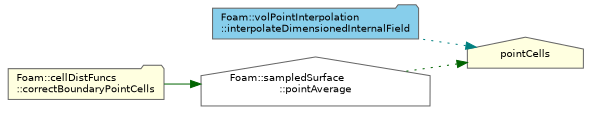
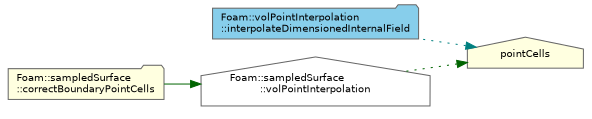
(86, 84) -> (86, 84)
(316, 84) -> (316, 84)
